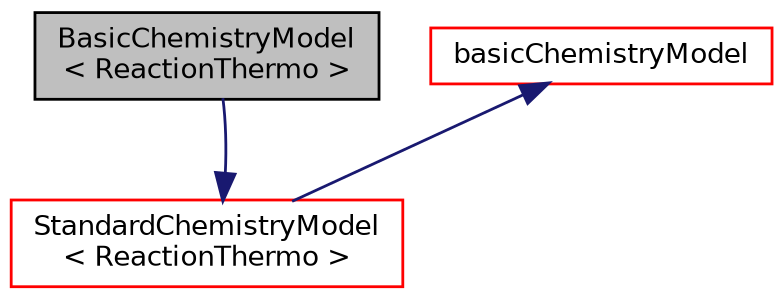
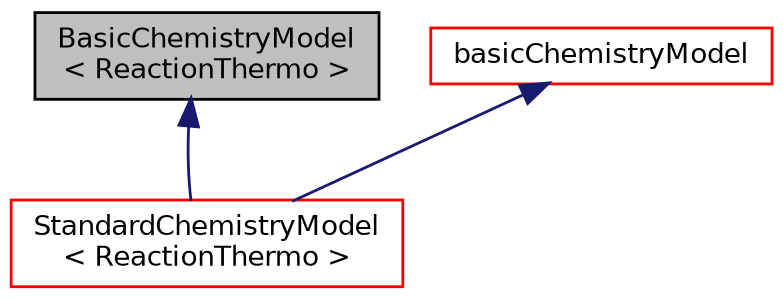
(226, 136) -> (188, 164)
